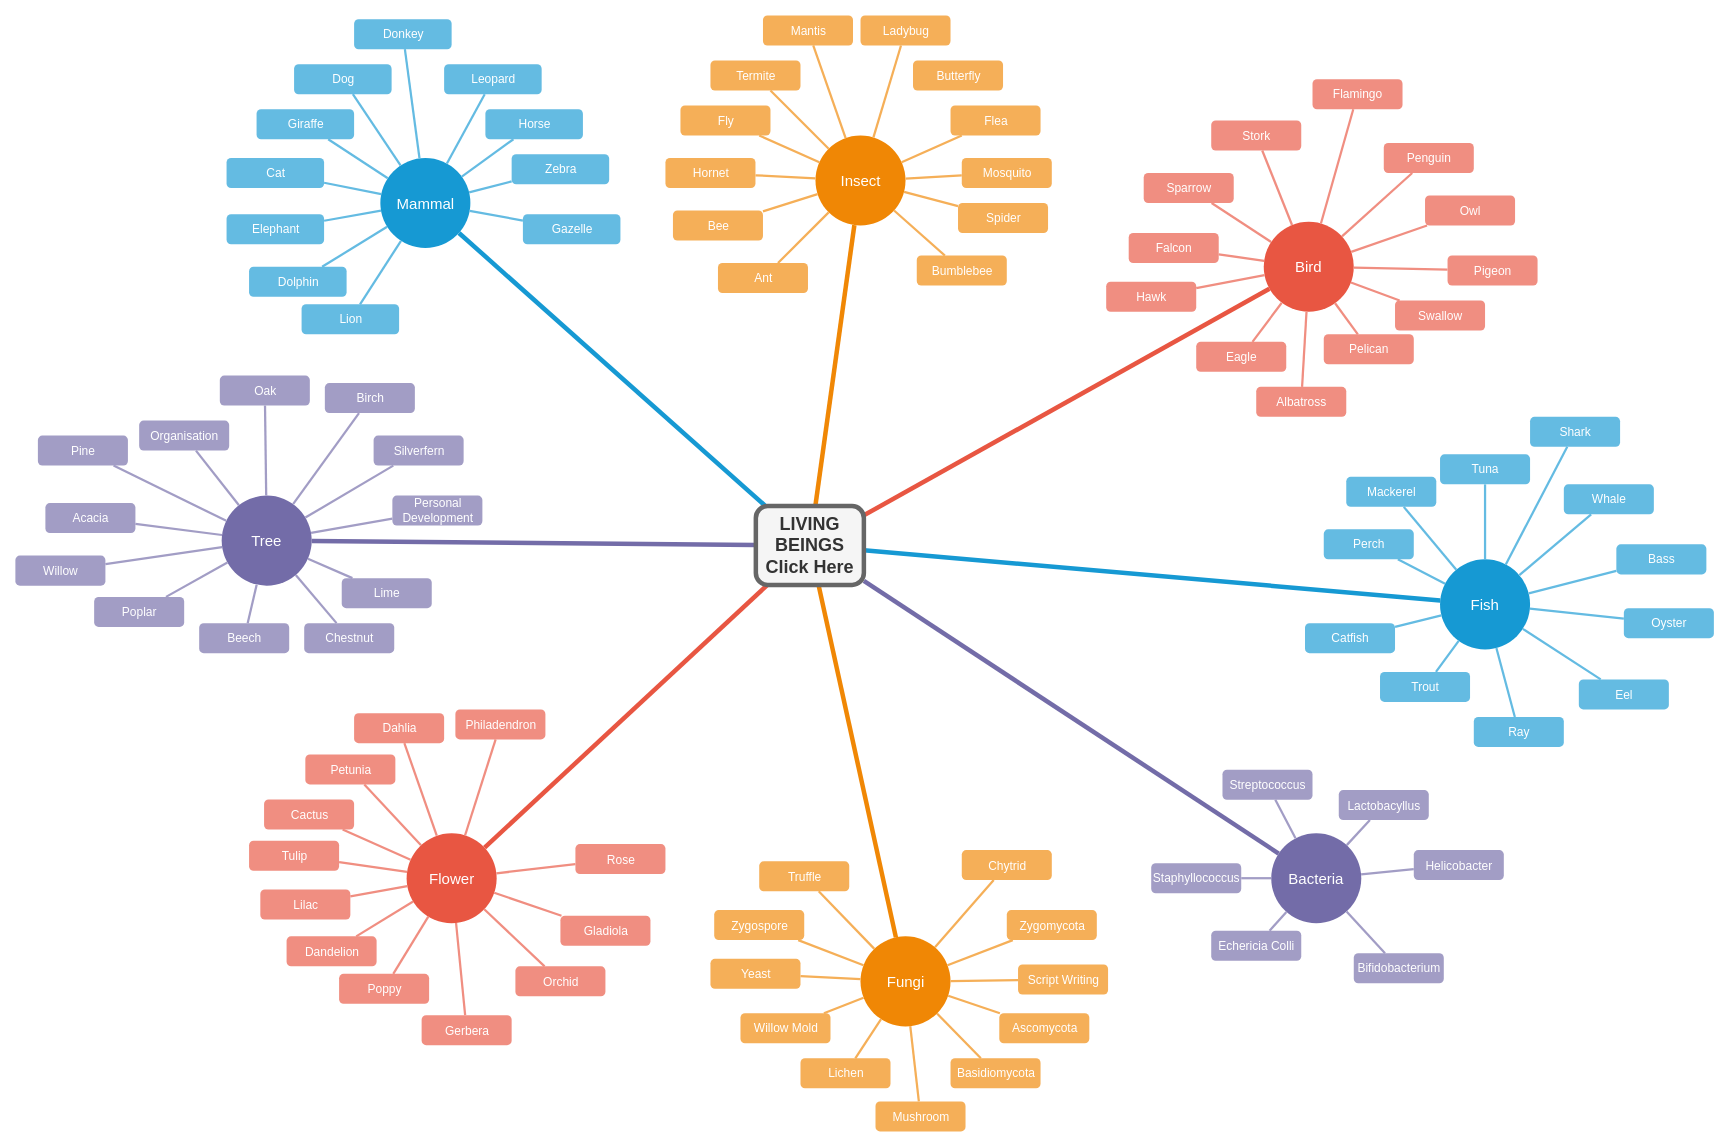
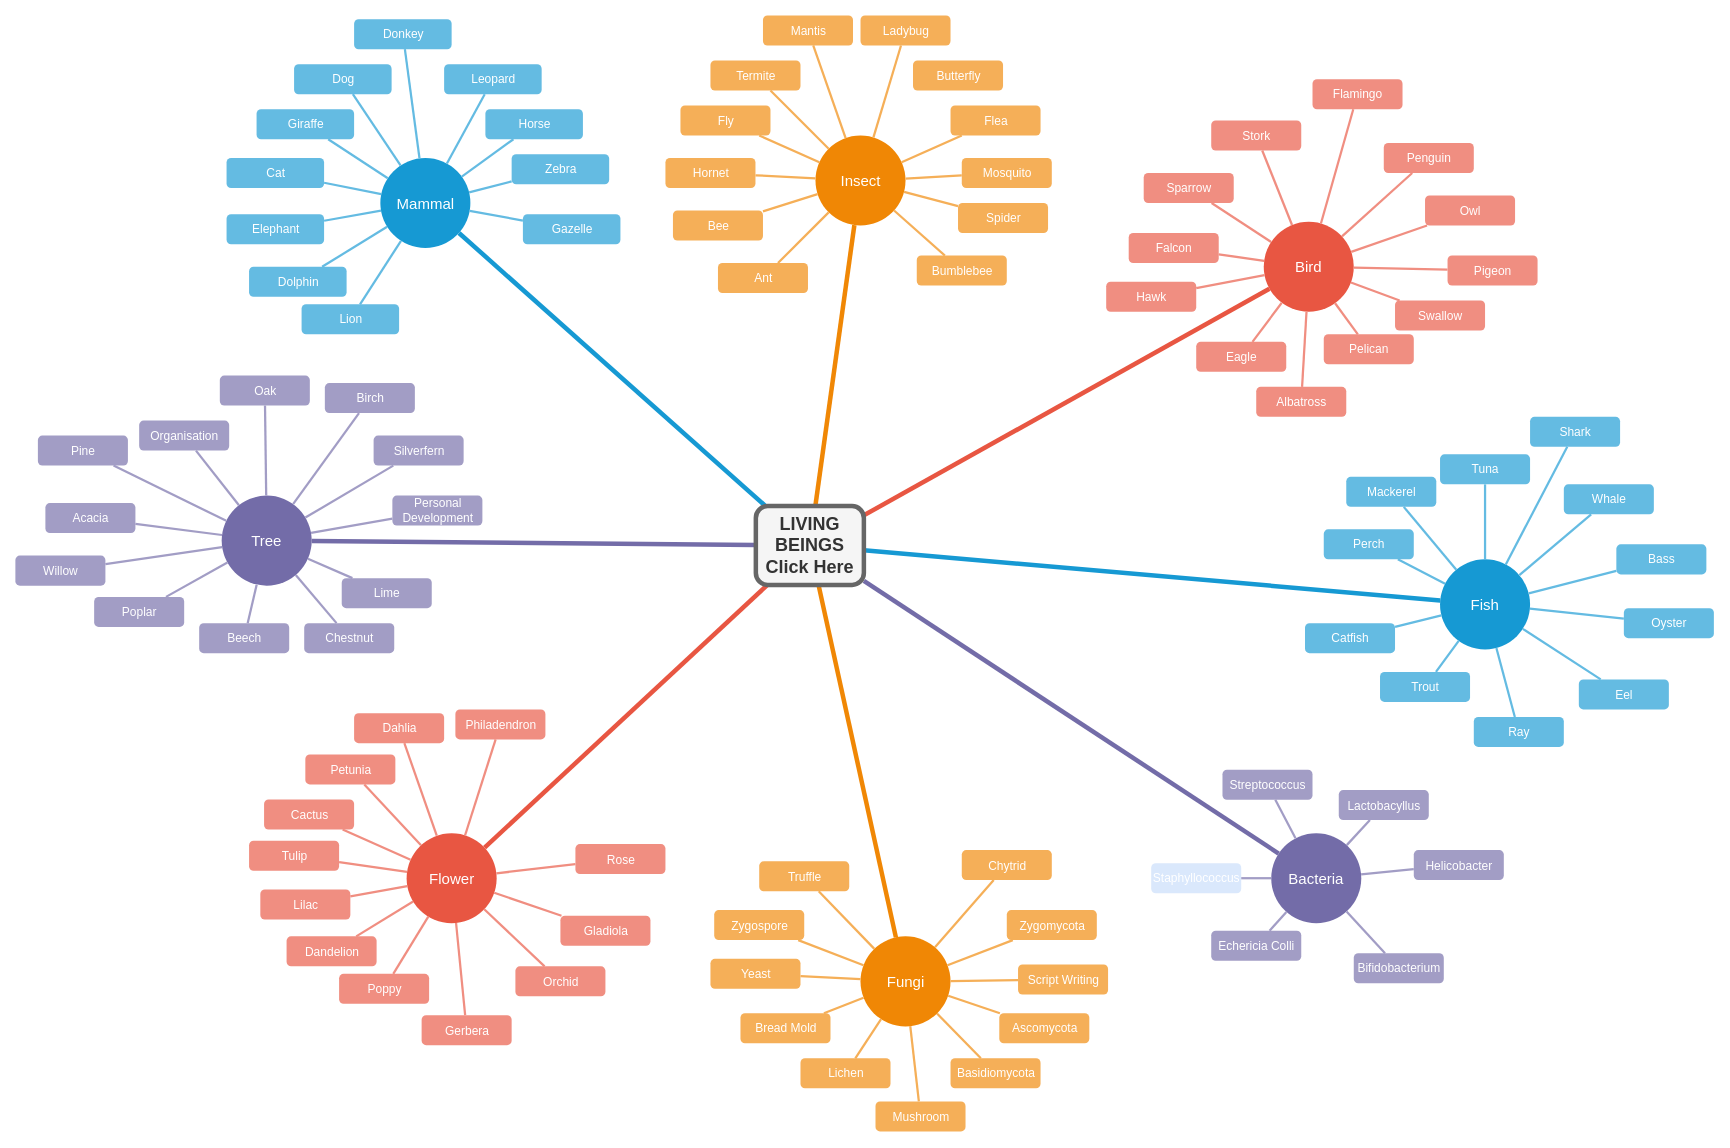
(1196, 878) -> (1196, 878)
(786, 1028) -> (786, 1028)
